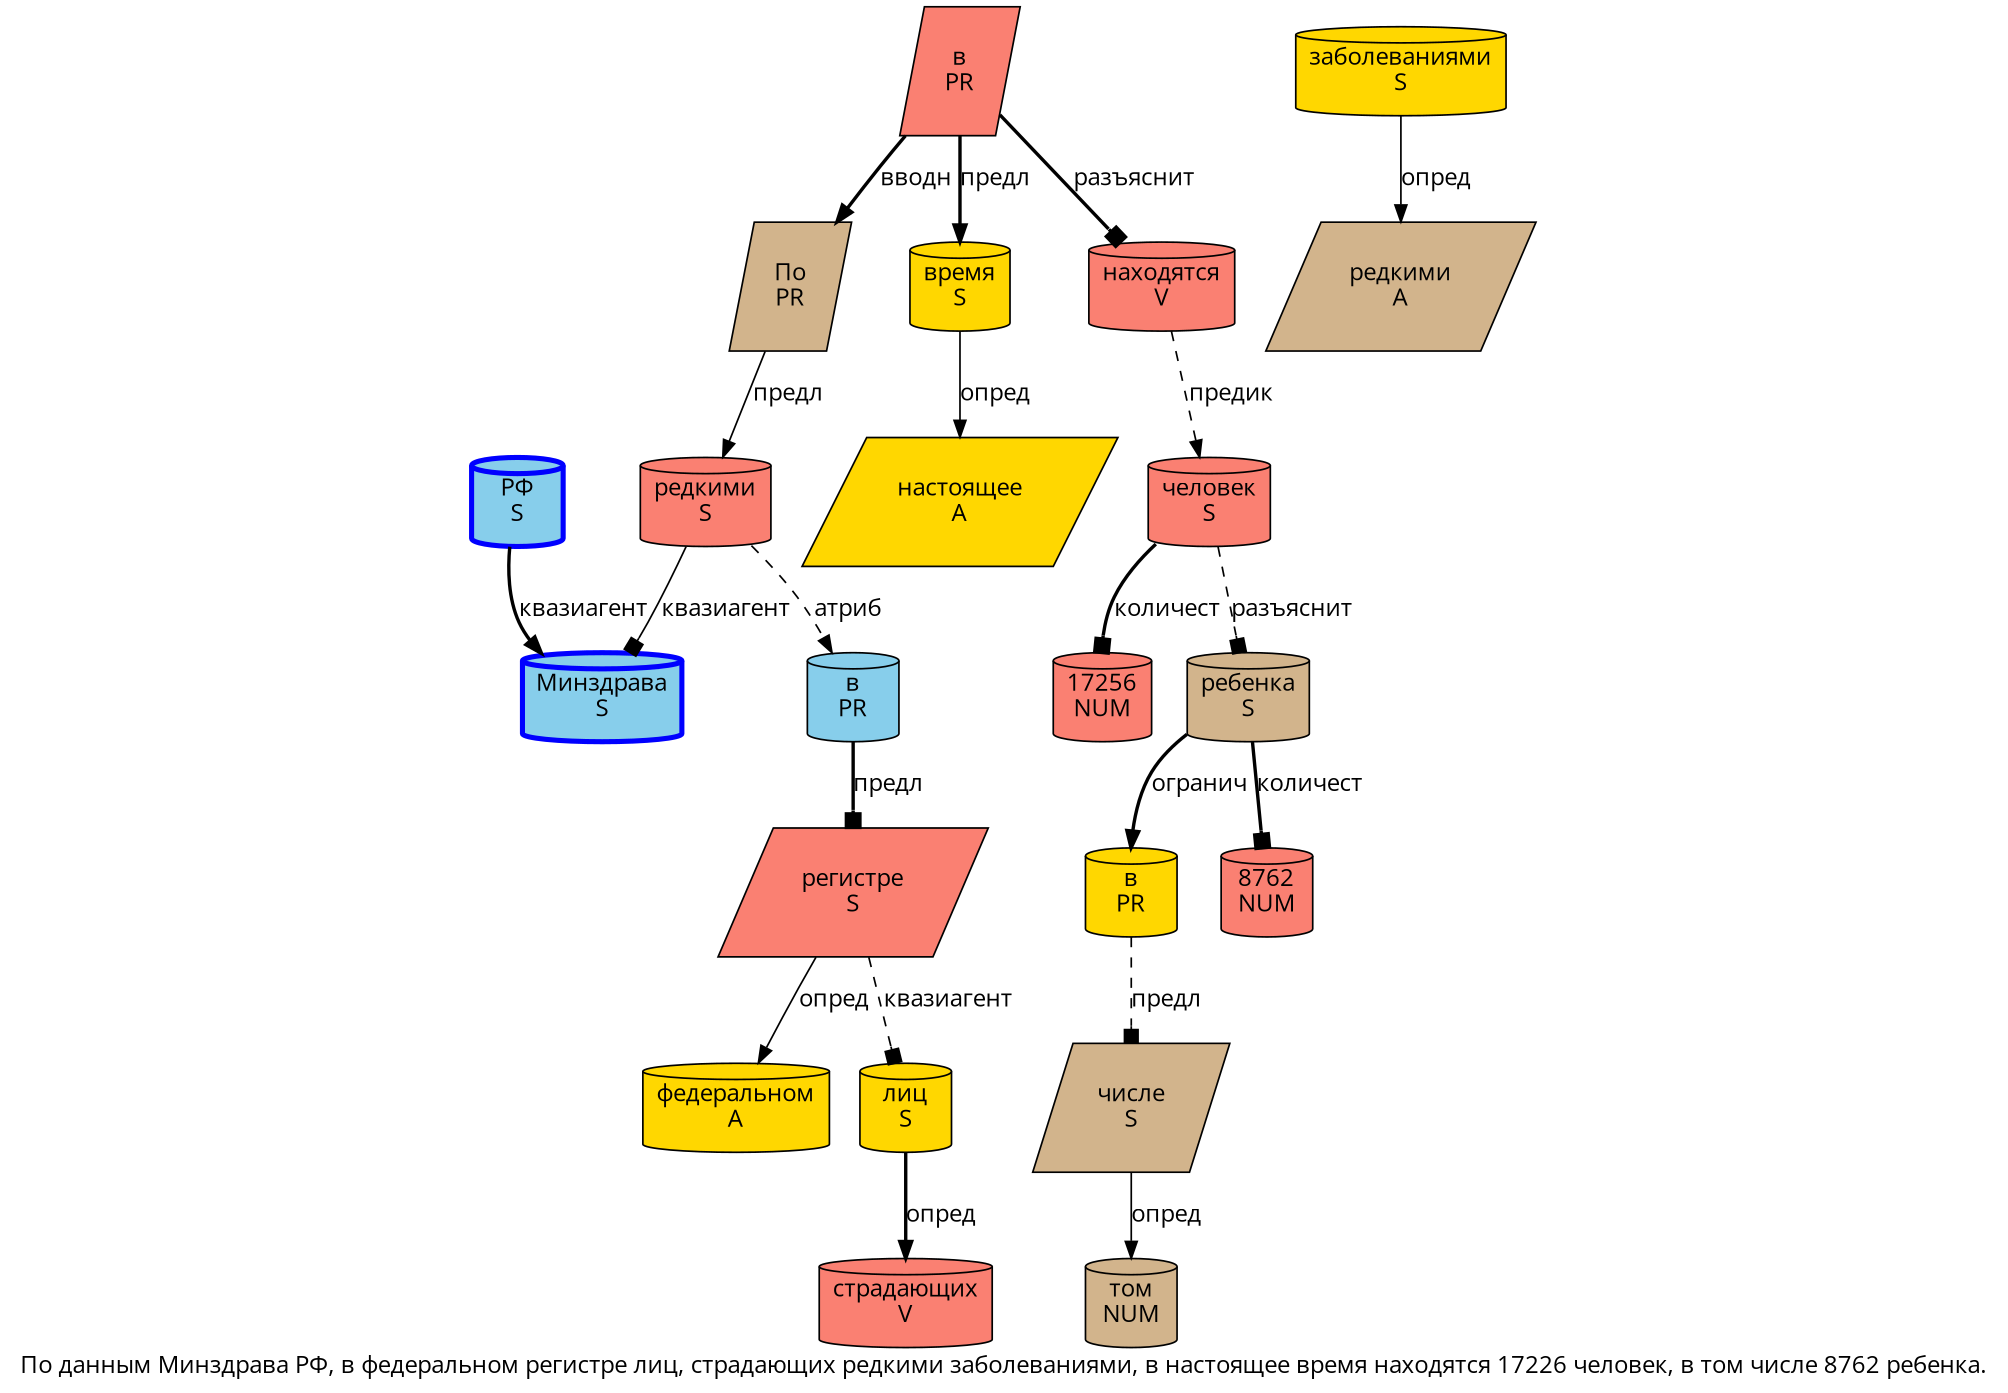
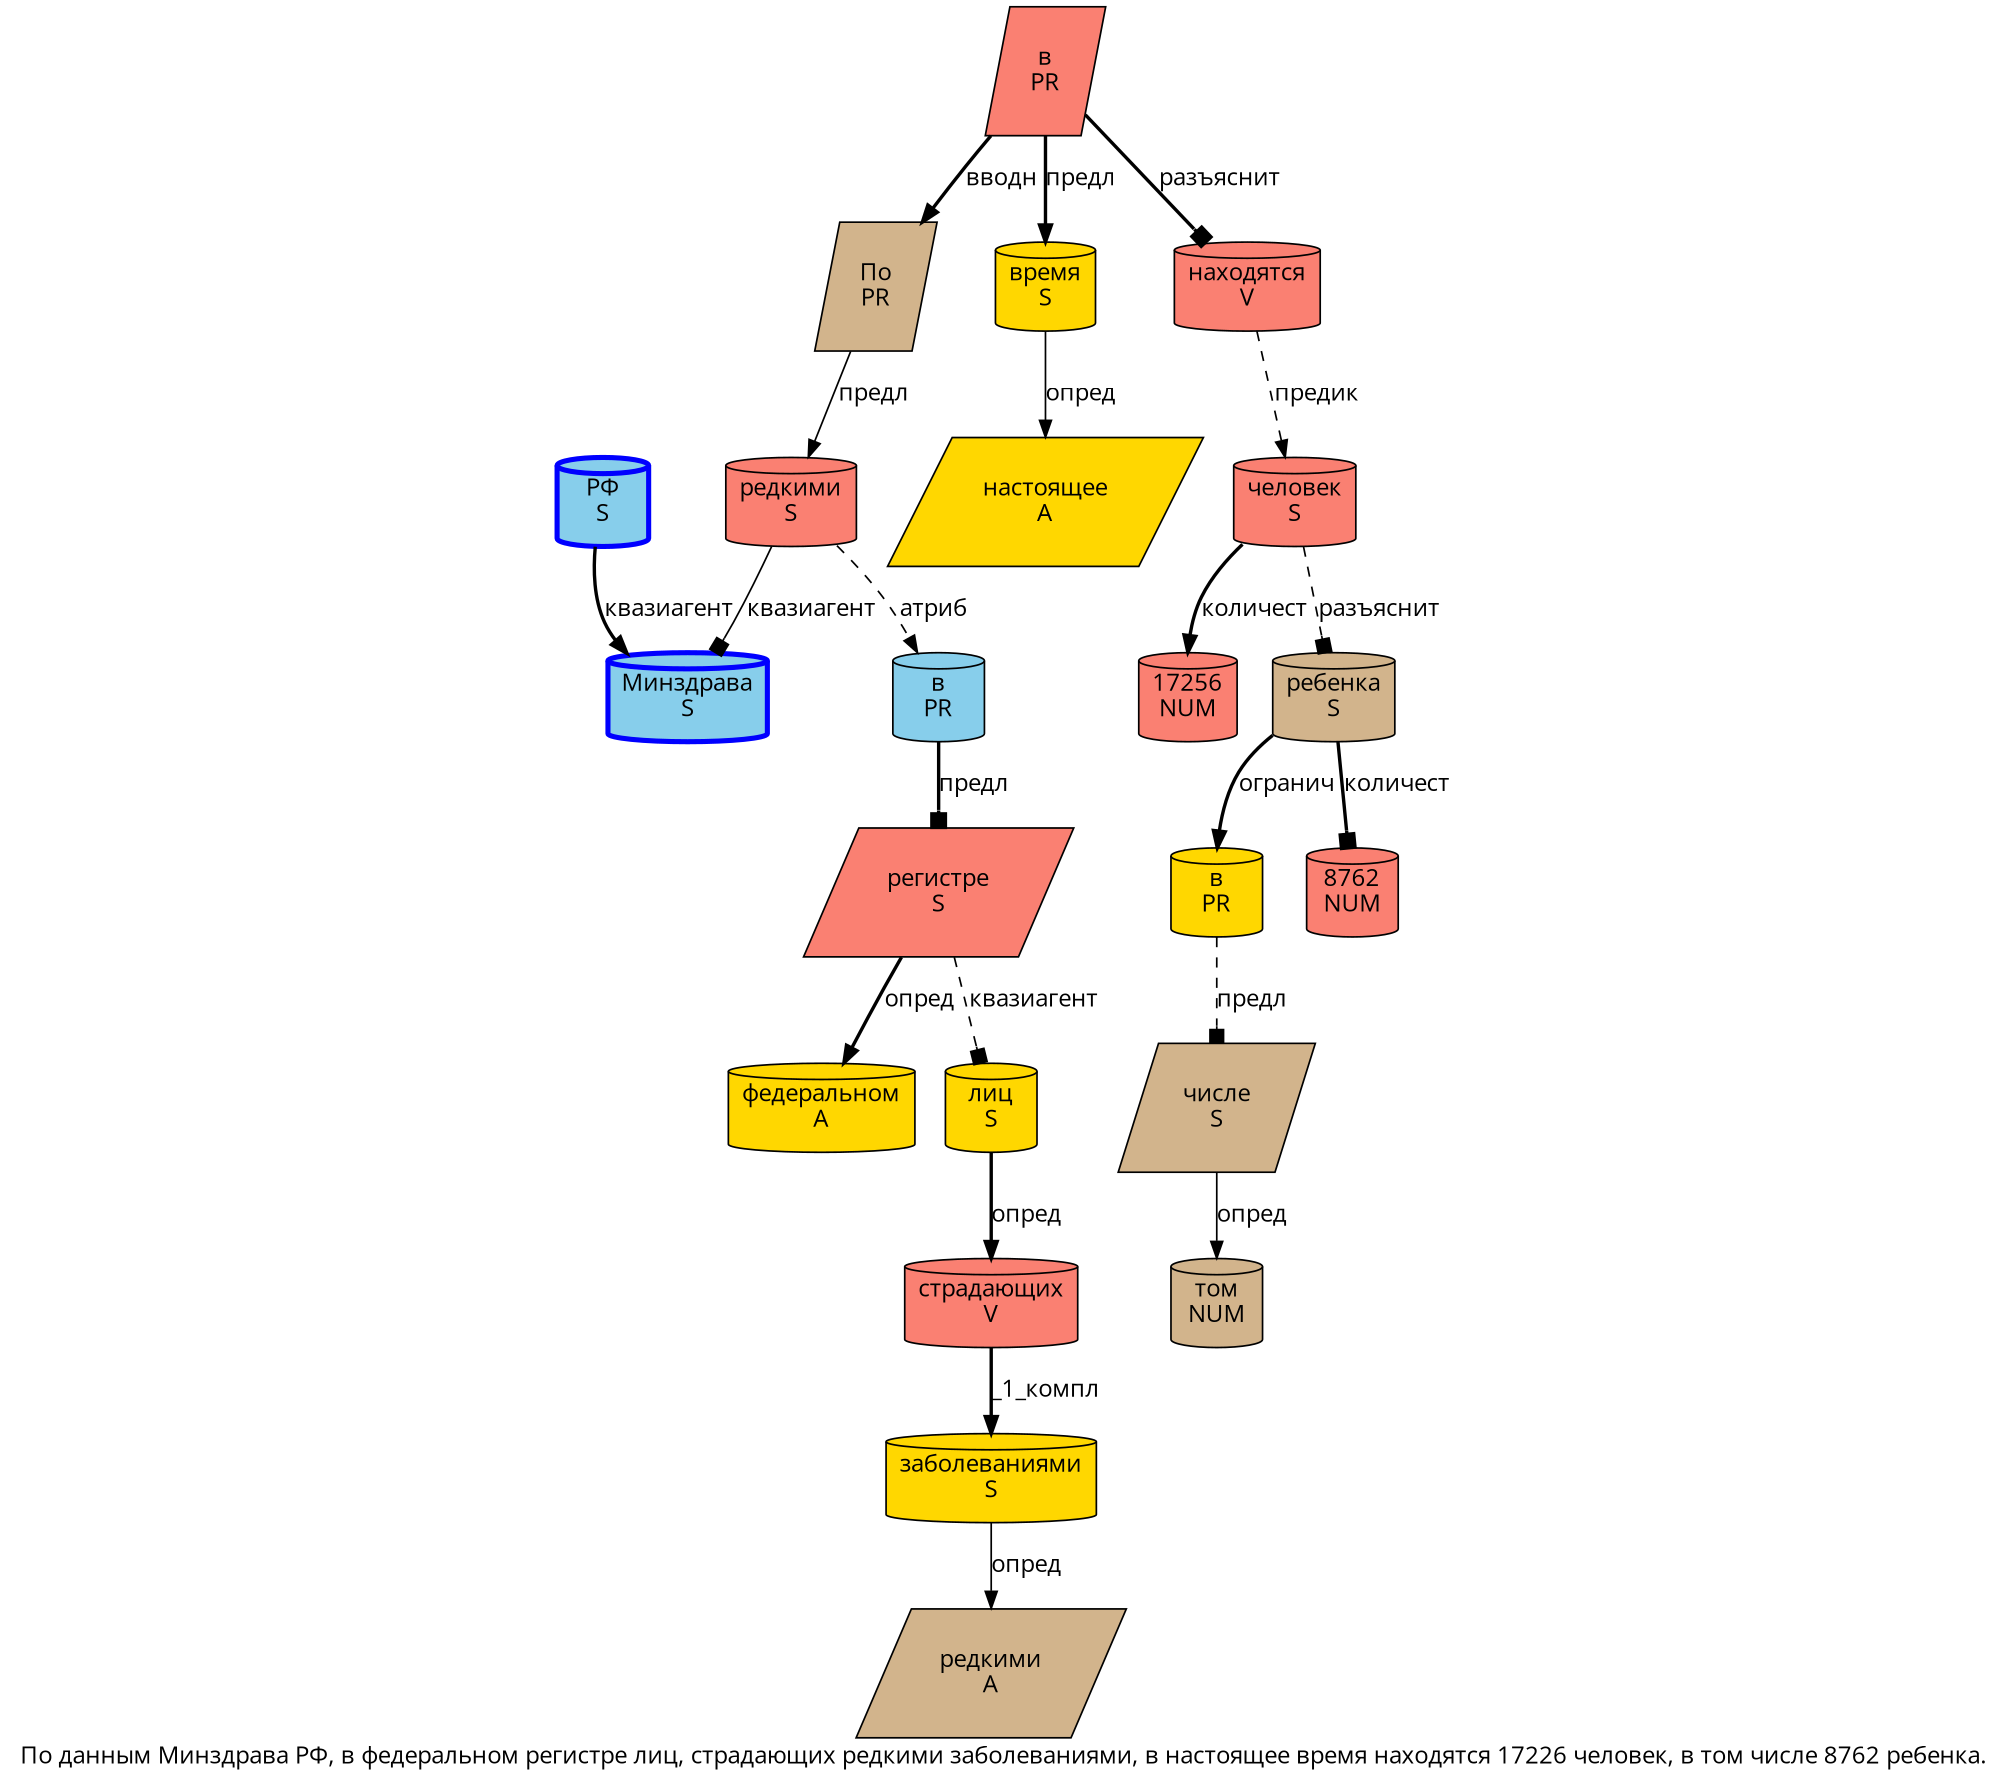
(1121, 585) -> (1208, 585)
(791, 1002) -> (876, 1002)
none -> (991, 1382)
